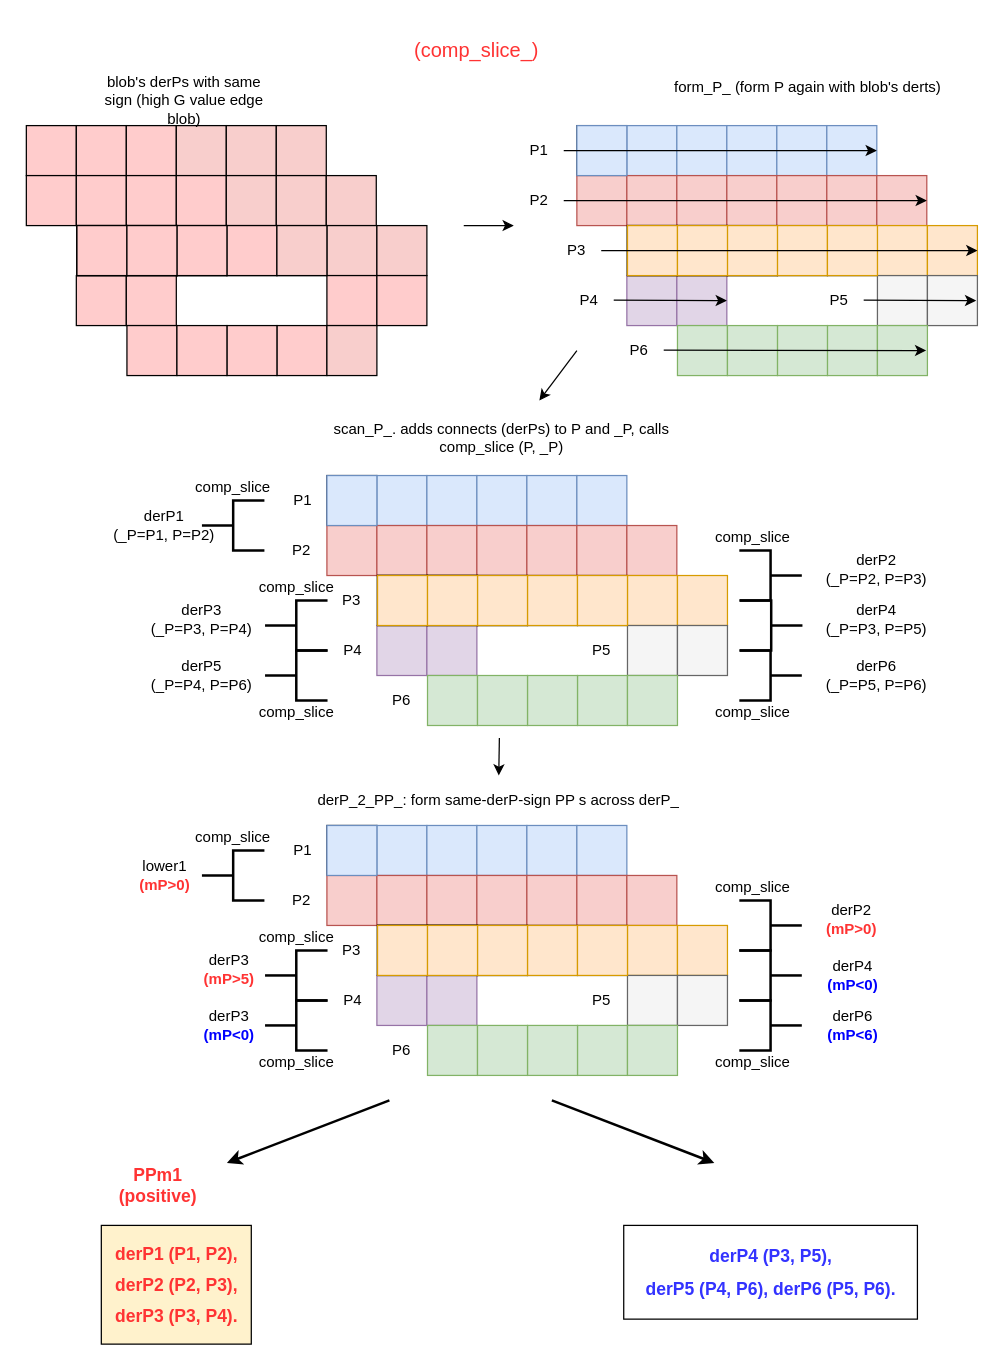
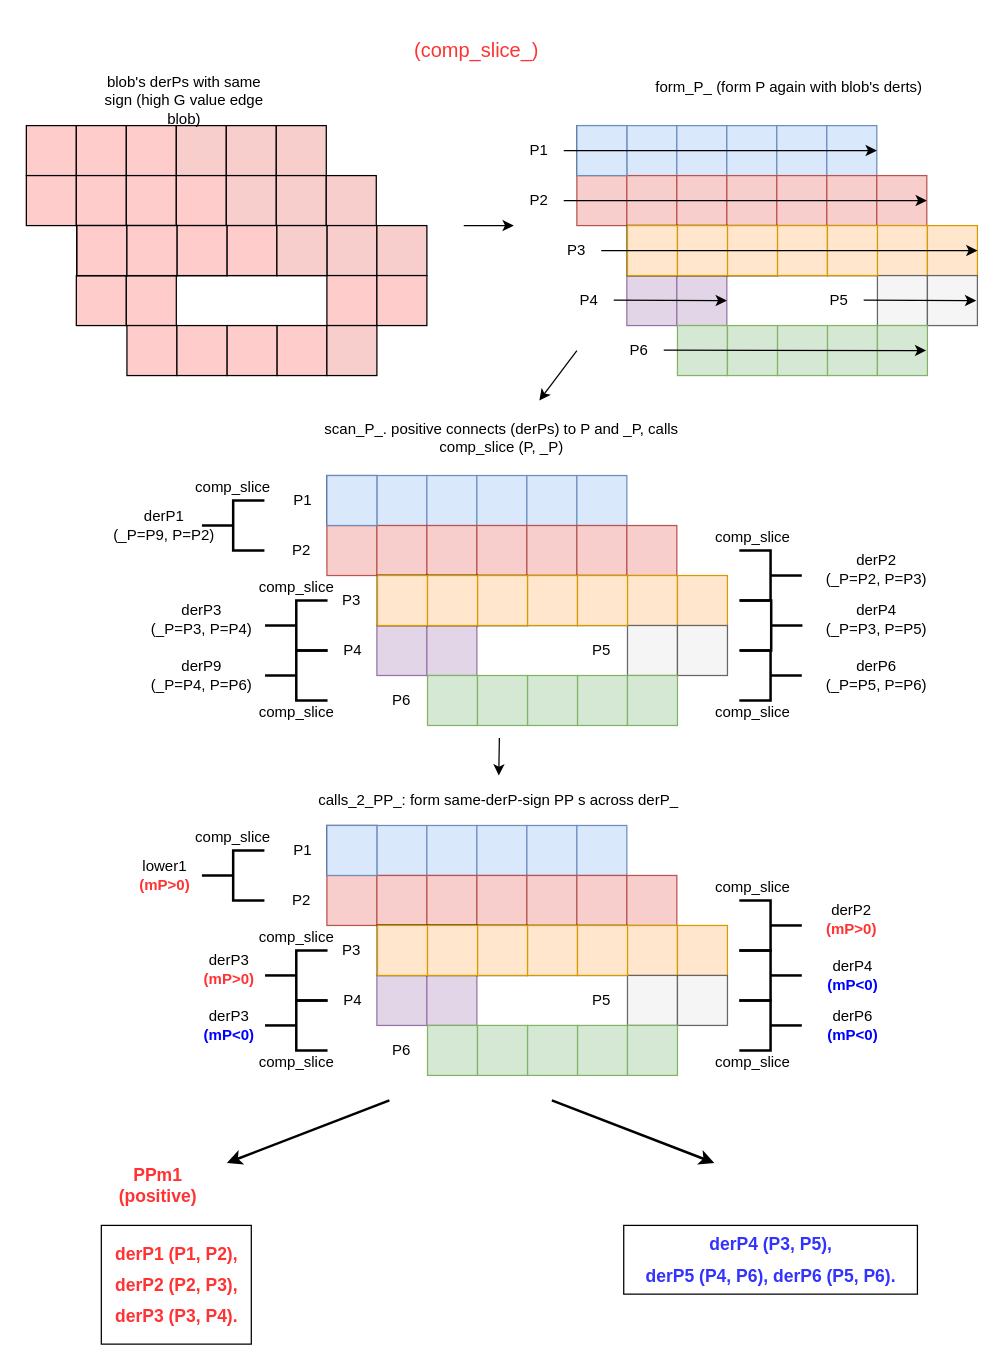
(808, 88) -> (789, 88)
(502, 438) -> (502, 438)
(164, 526) -> (164, 526)
(202, 676) -> (202, 676)
(499, 801) -> (499, 801)
(229, 969) -> (229, 969)
(853, 1026) -> (853, 1026)
(771, 1273) -> (771, 1260)
(176, 1285) -> (176, 1285)
